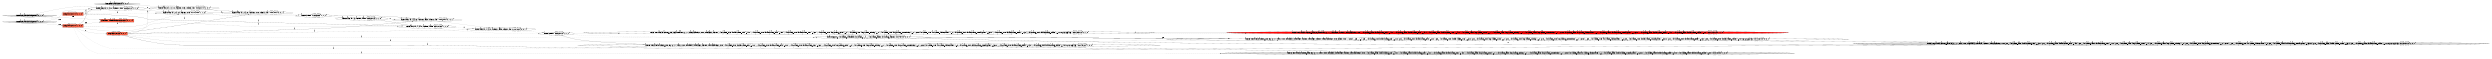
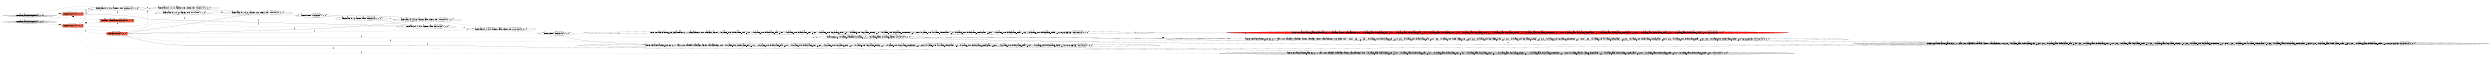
(117, 4) -> none
(56, 19) -> (54, 15)
